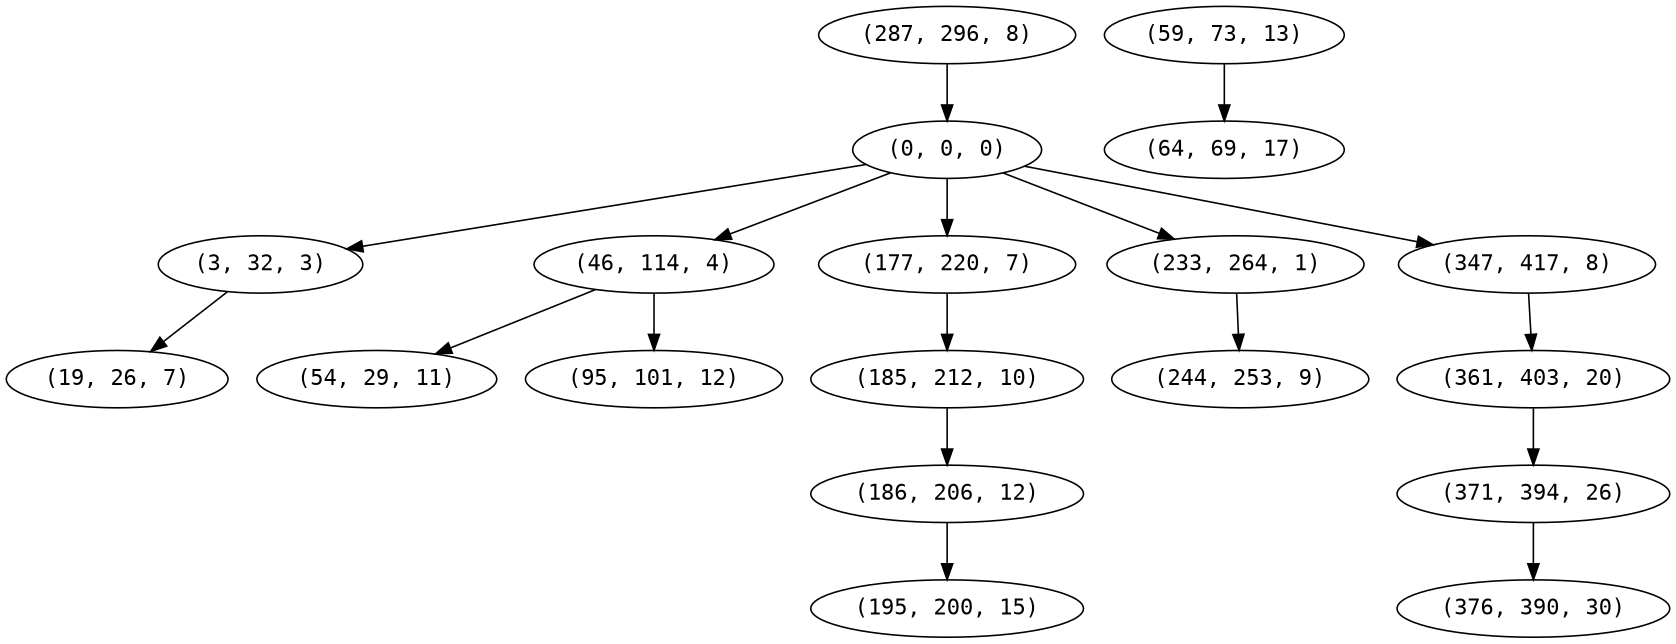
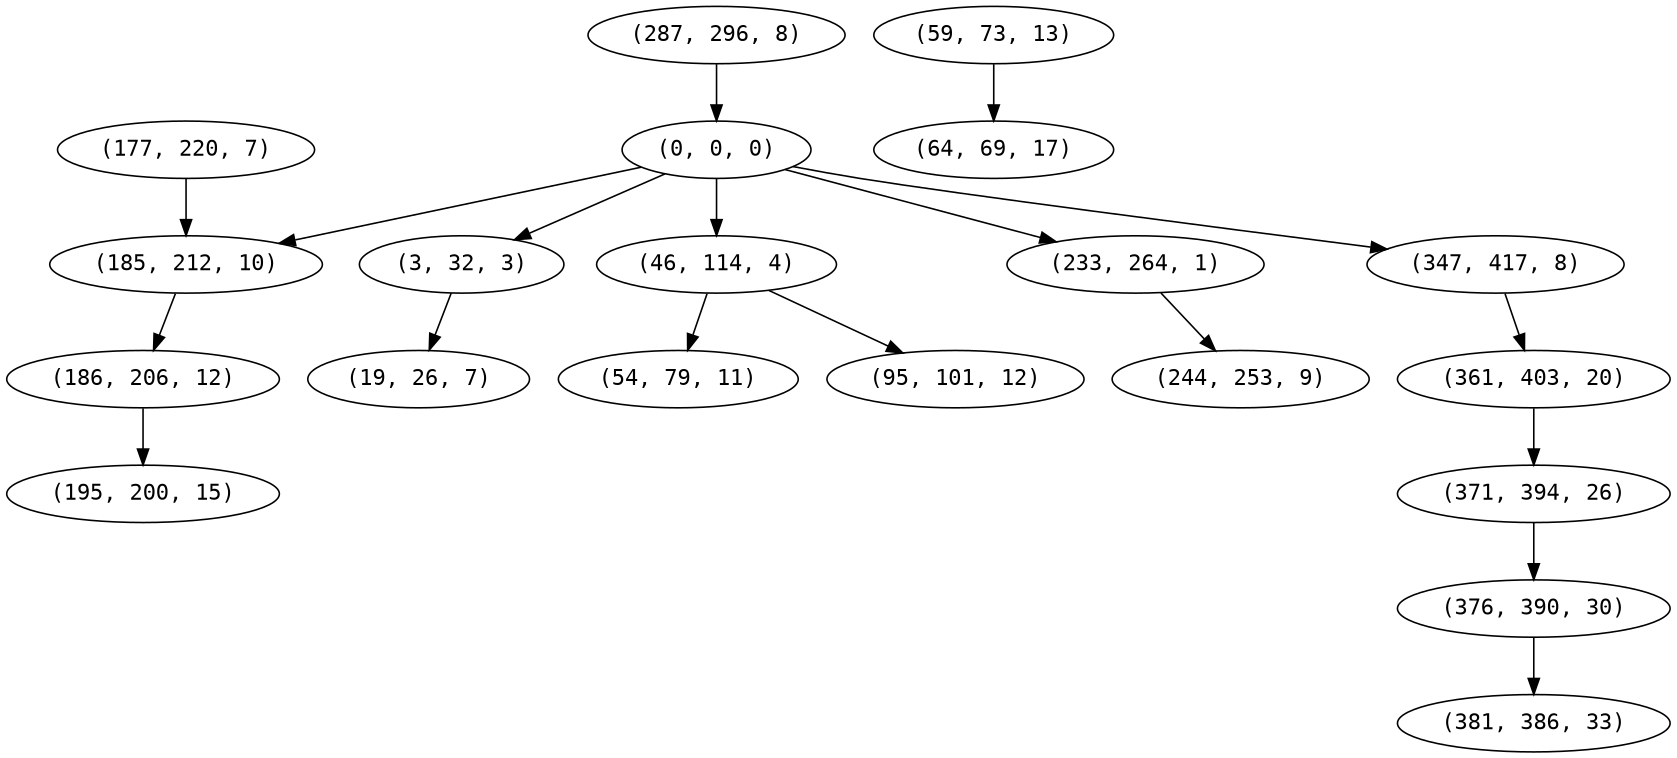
(947, 199) -> (468, 204)
(377, 379) -> (678, 379)
none -> (1534, 723)
